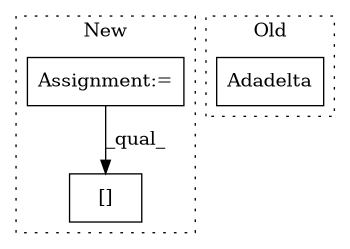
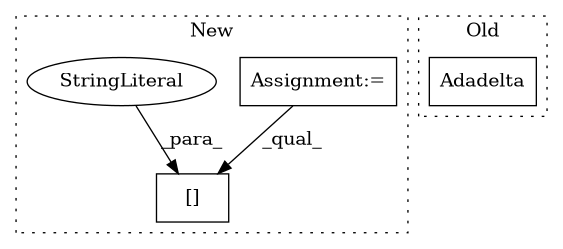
none -> (122, 82)
